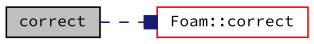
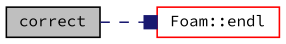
(233, 22) -> (218, 22)
